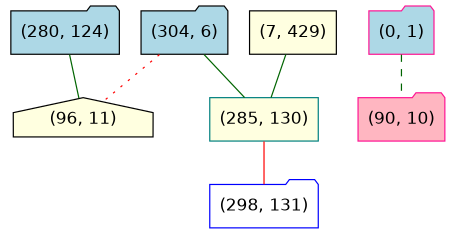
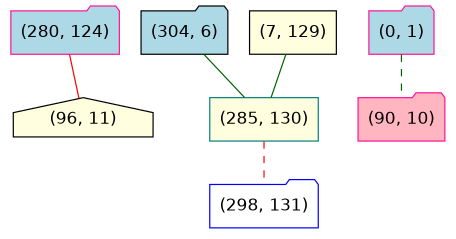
(65, 33) -> (65, 33)
(293, 33) -> (293, 33)
(74, 76) -> (74, 76)
(131, 78) -> none
(264, 163) -> (264, 163)
